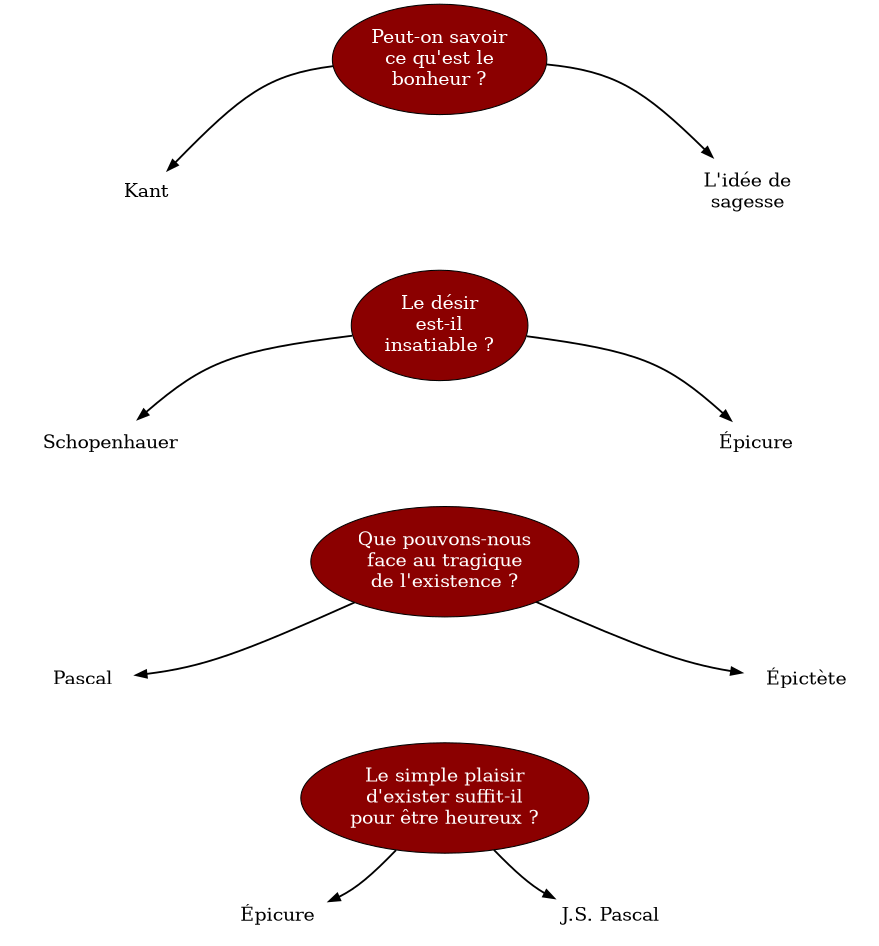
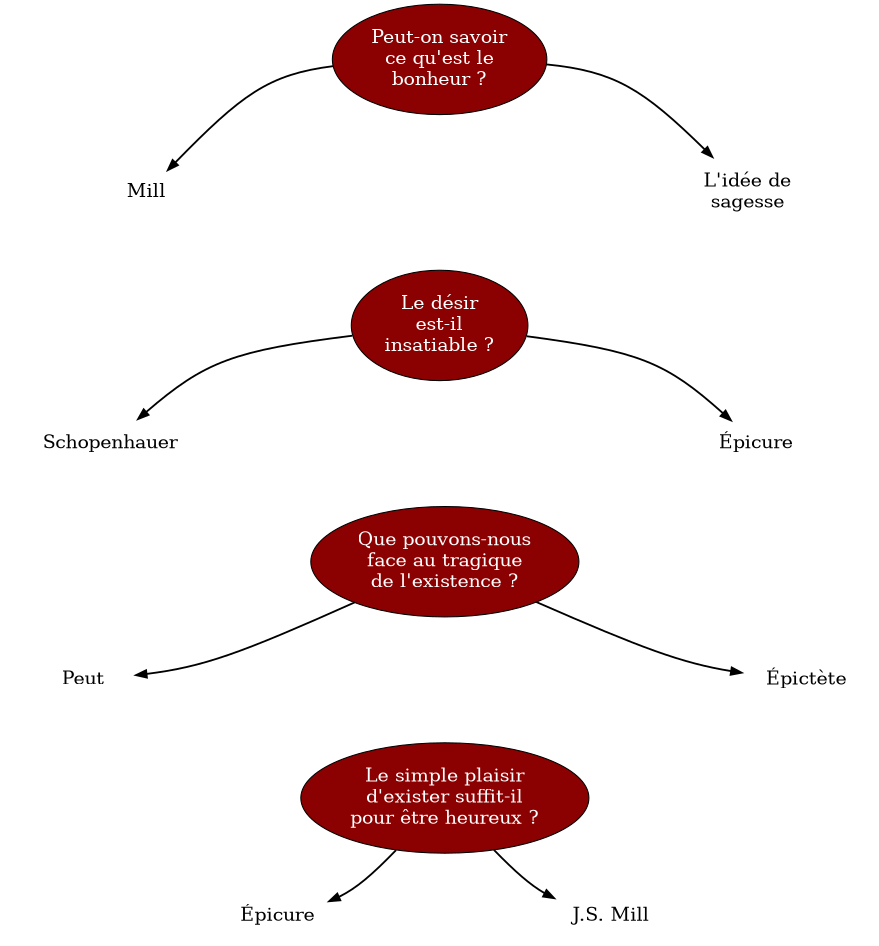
(146, 192) -> (146, 192)
(83, 680) -> (83, 680)
(611, 916) -> (611, 916)
